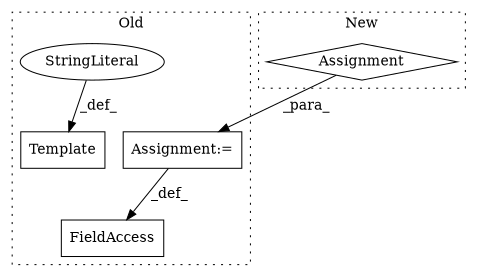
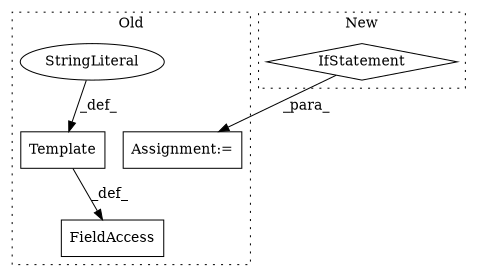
(362, 62) -> (362, 62)
(151, 190) -> (85, 190)
